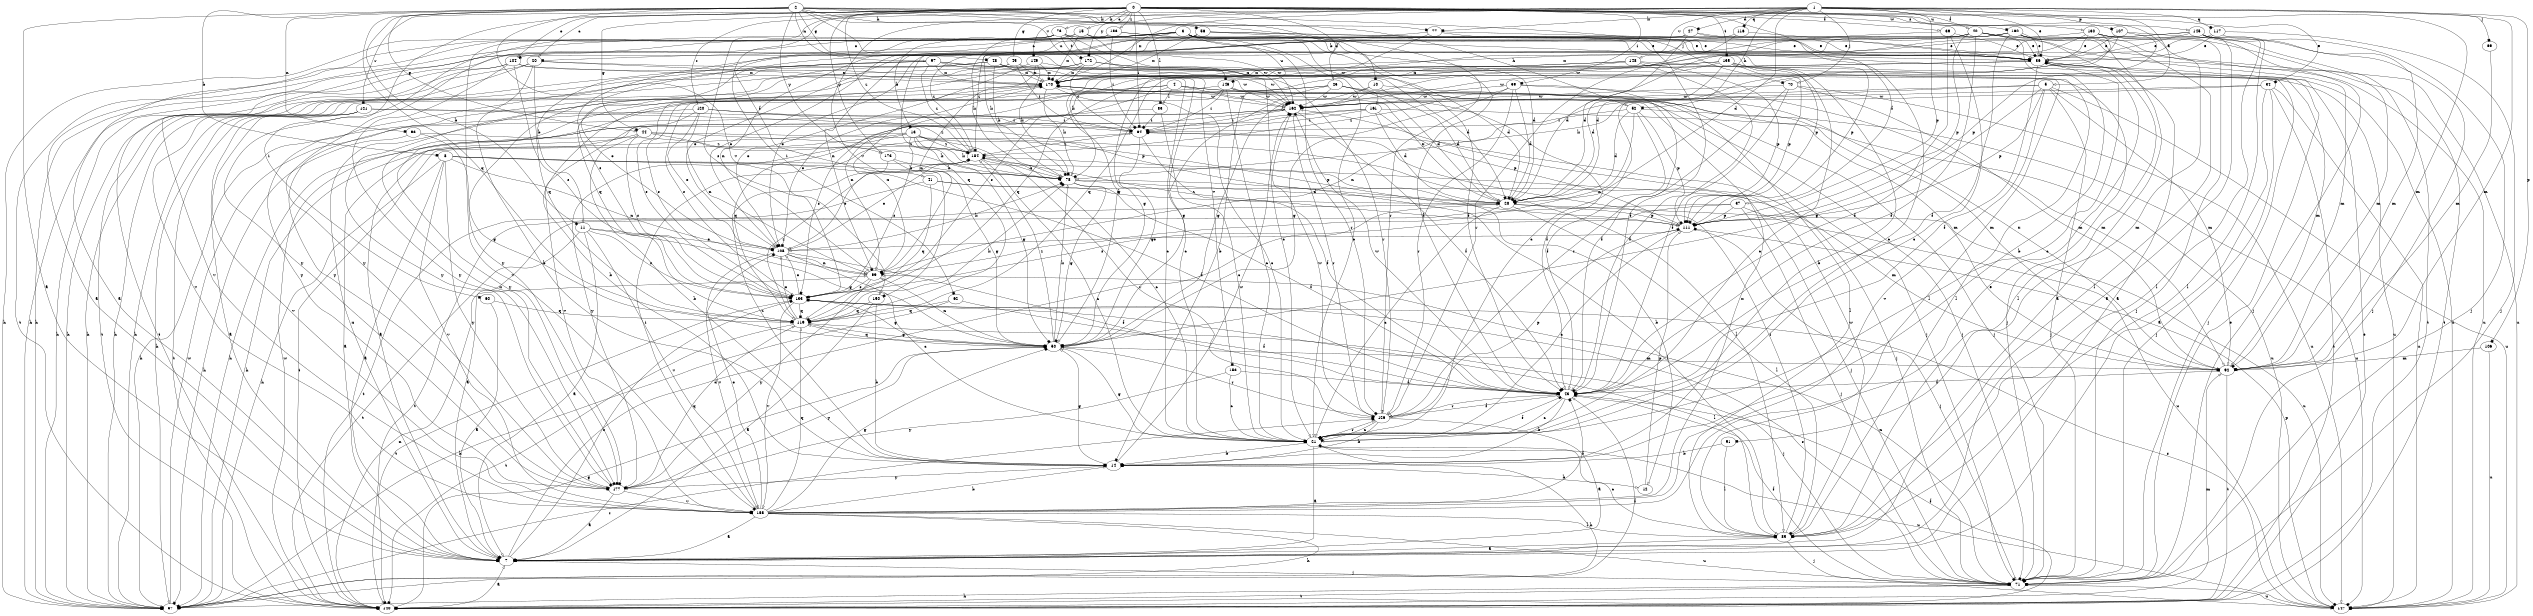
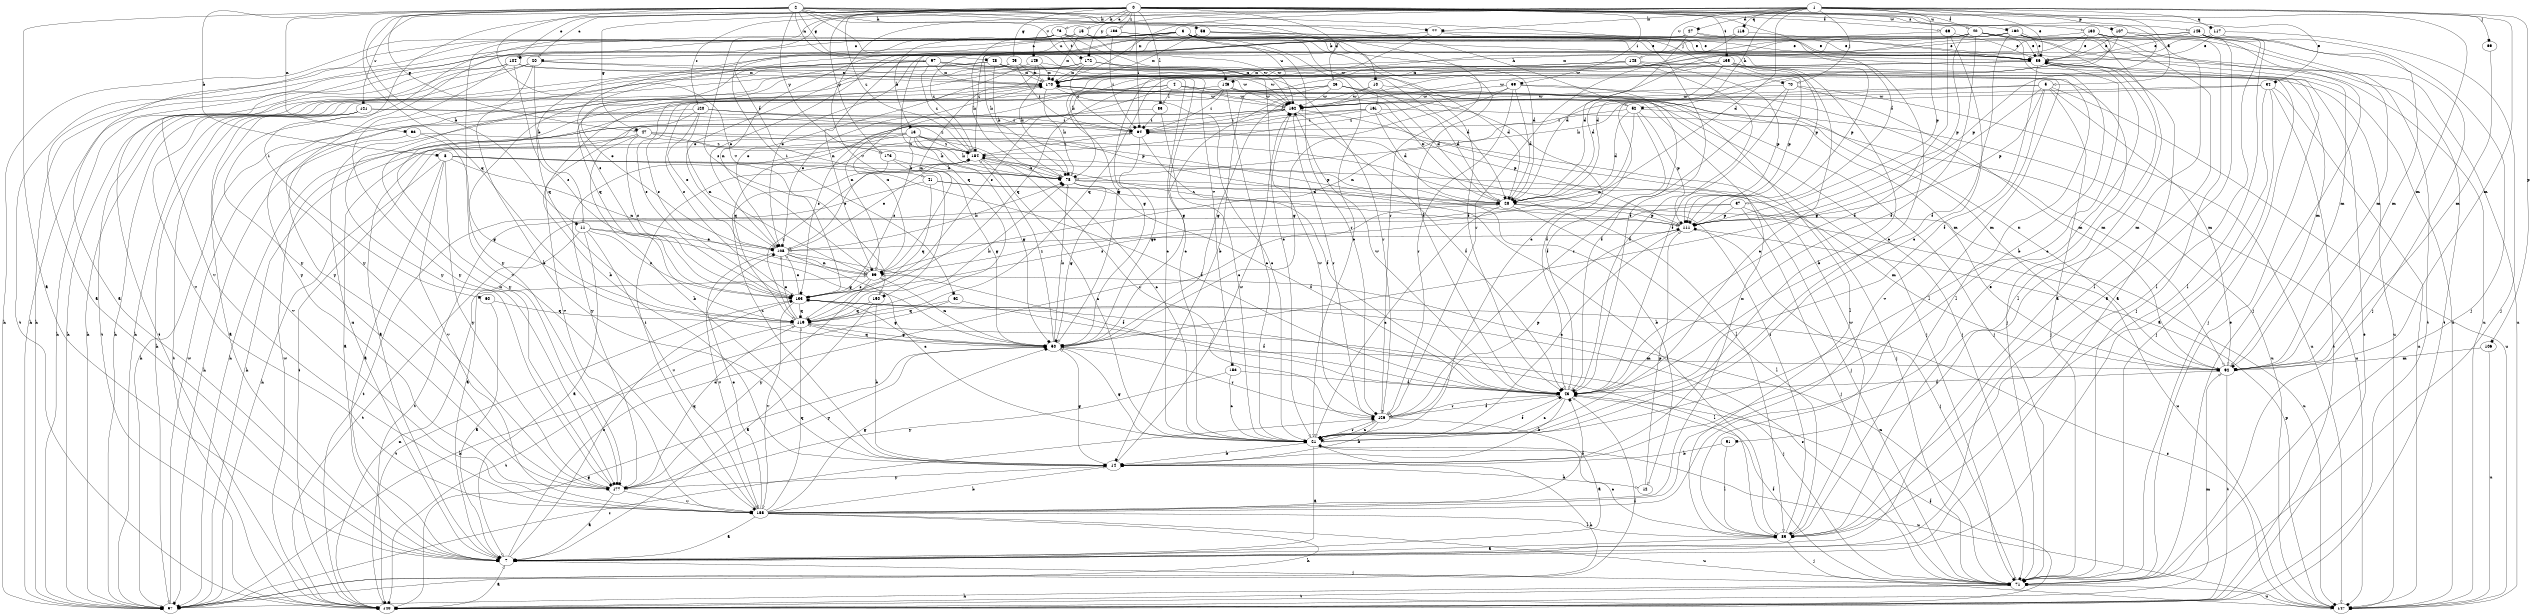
(644, 132) -> (644, 132)
